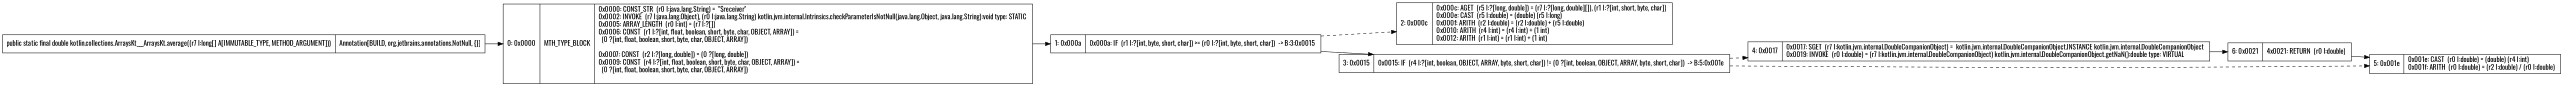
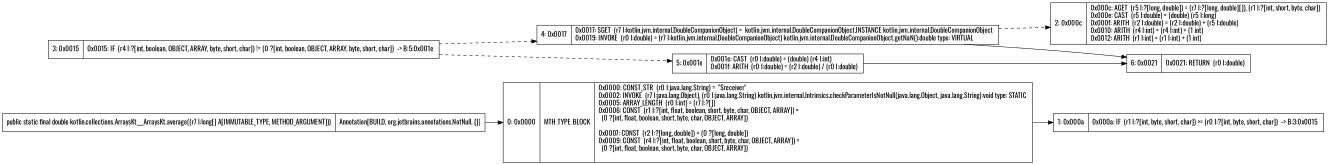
(1356, 34) -> (1022, 28)
(2307, 52) -> (1206, 63)
(1345, 53) -> none
(2358, 57) -> (993, 64)
